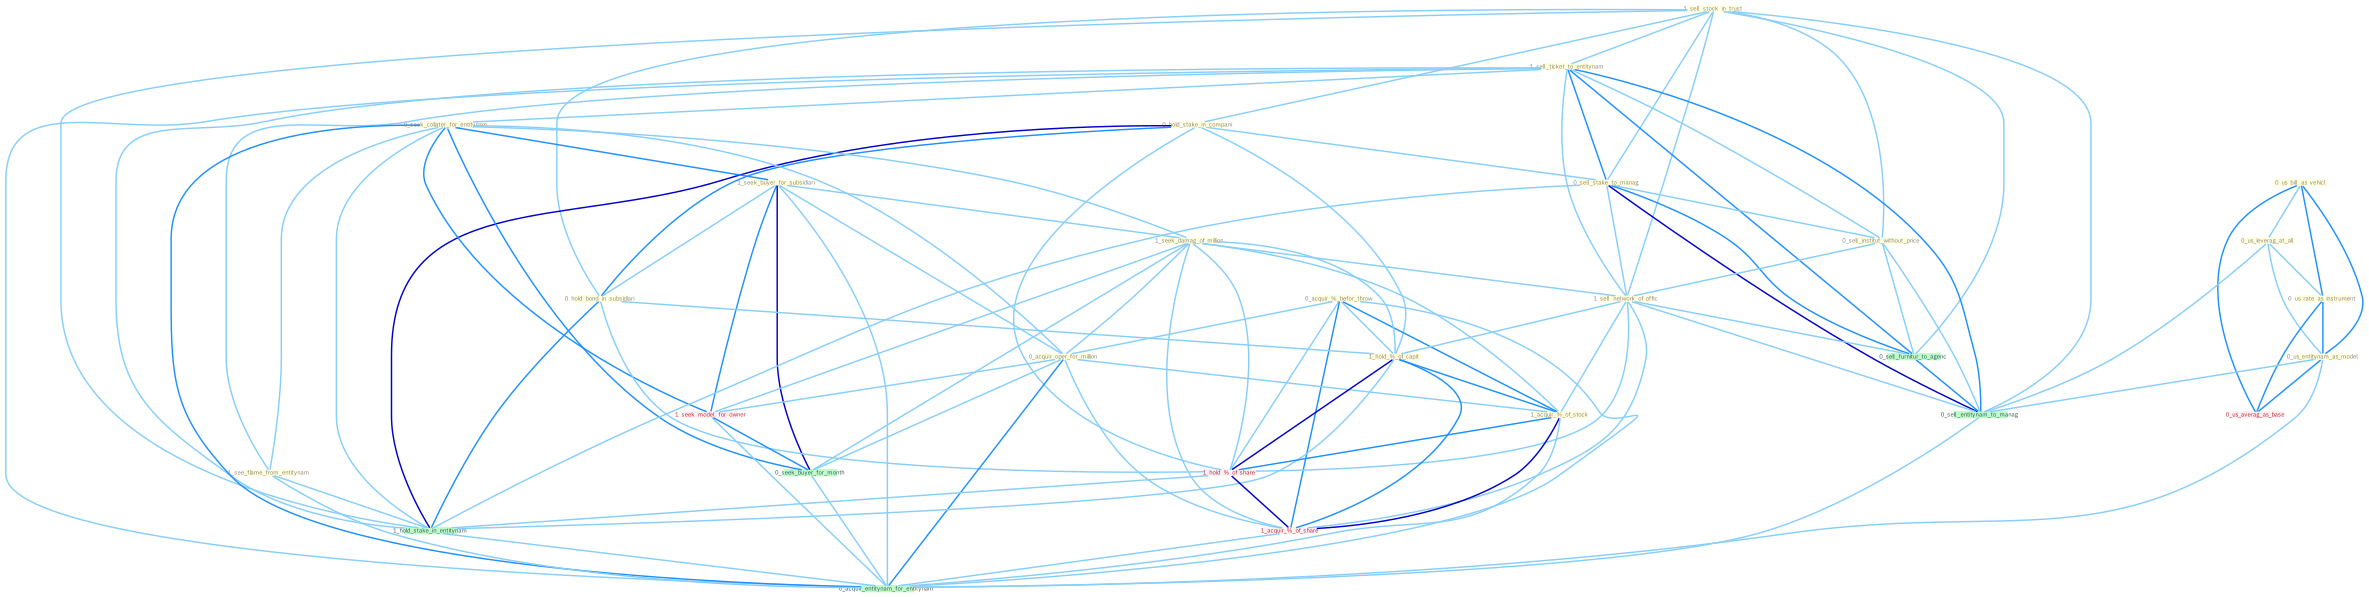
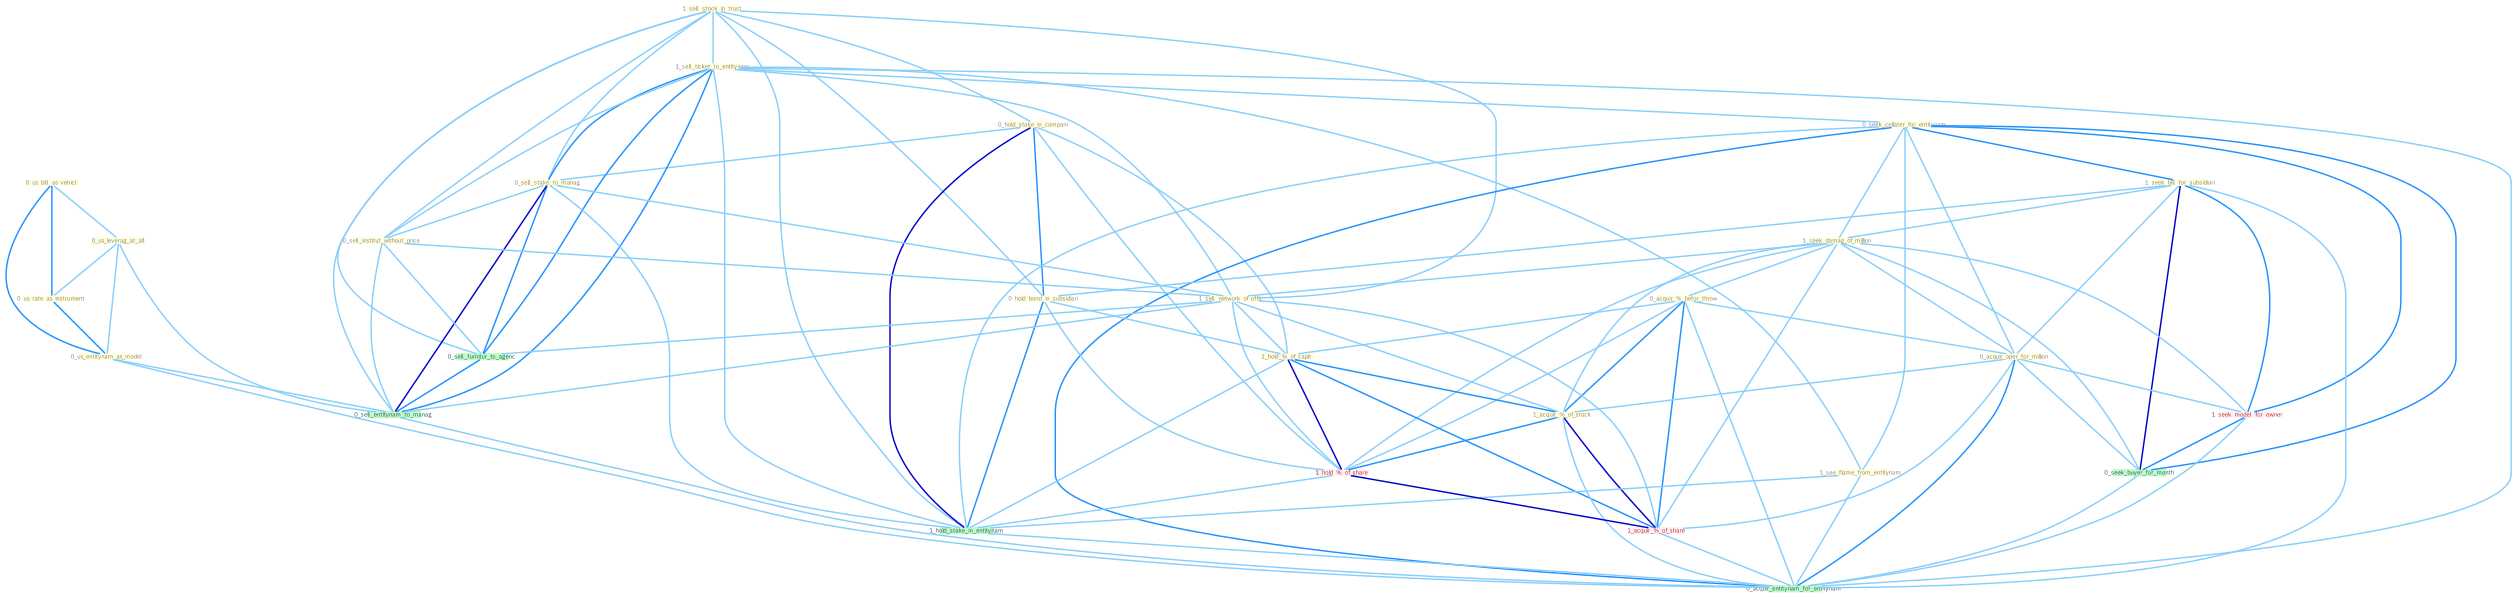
(777, 183) -> (2181, 183)
(1332, 265) -> (1761, 270)
(2256, 415) -> none
